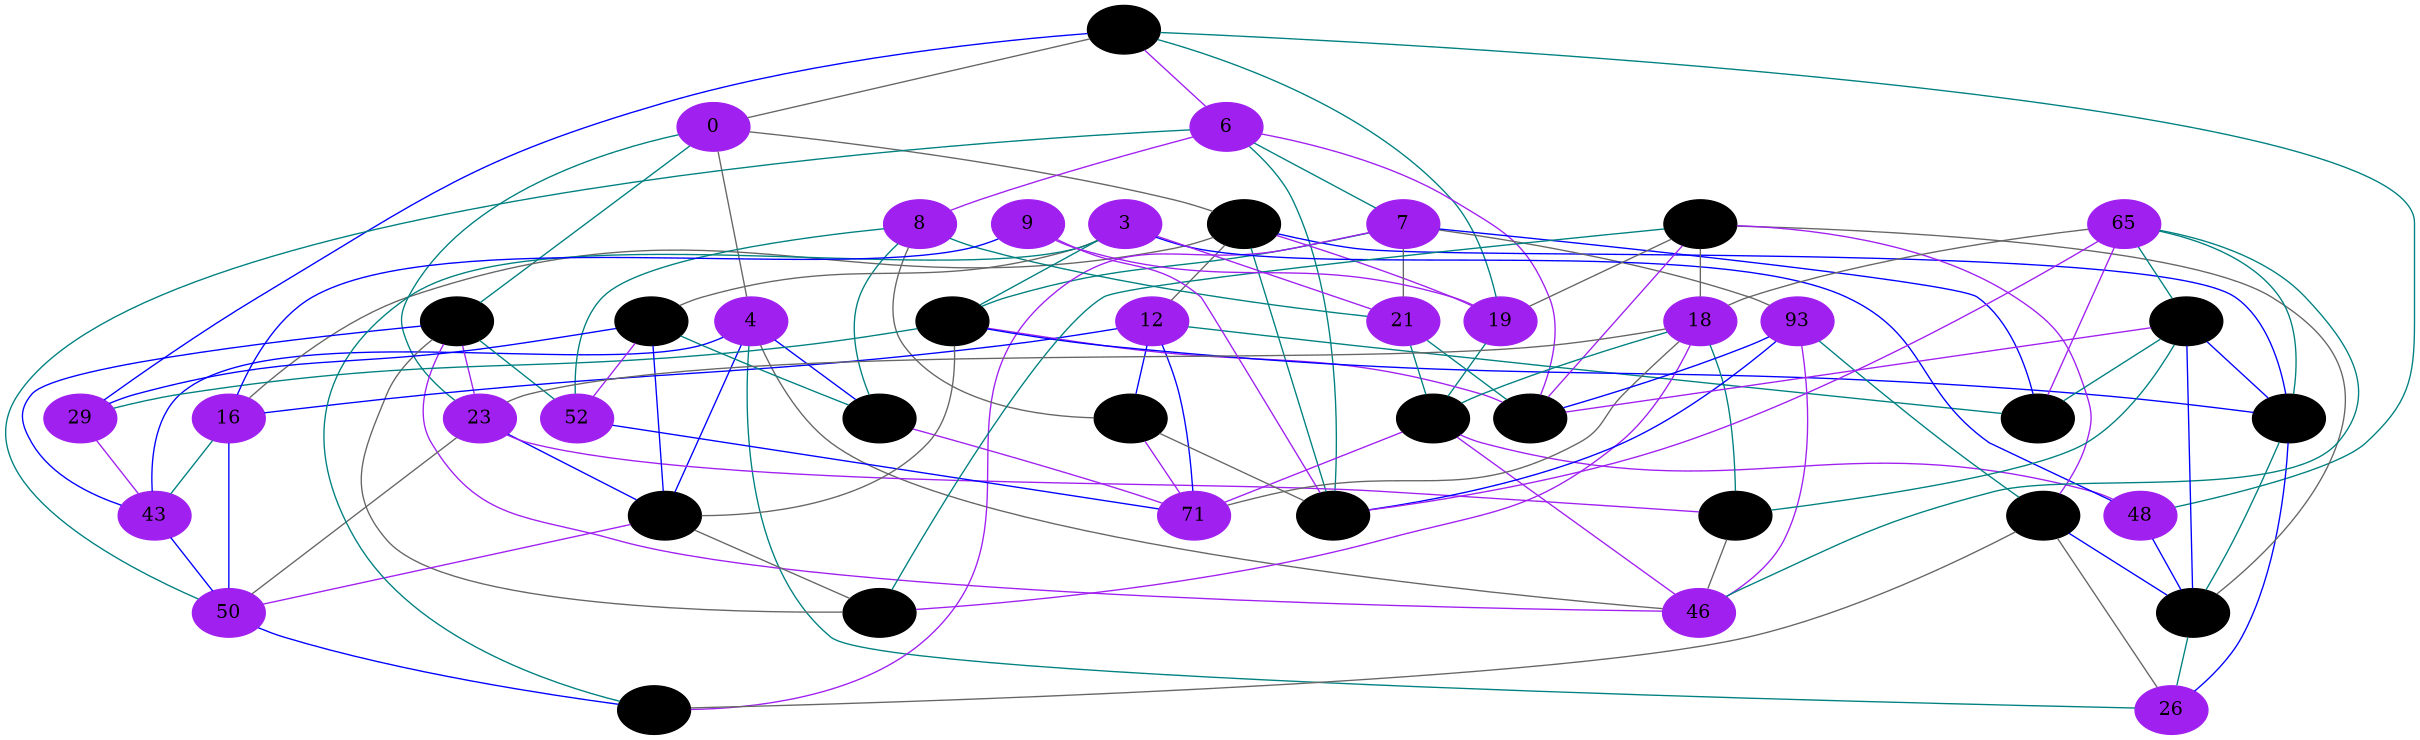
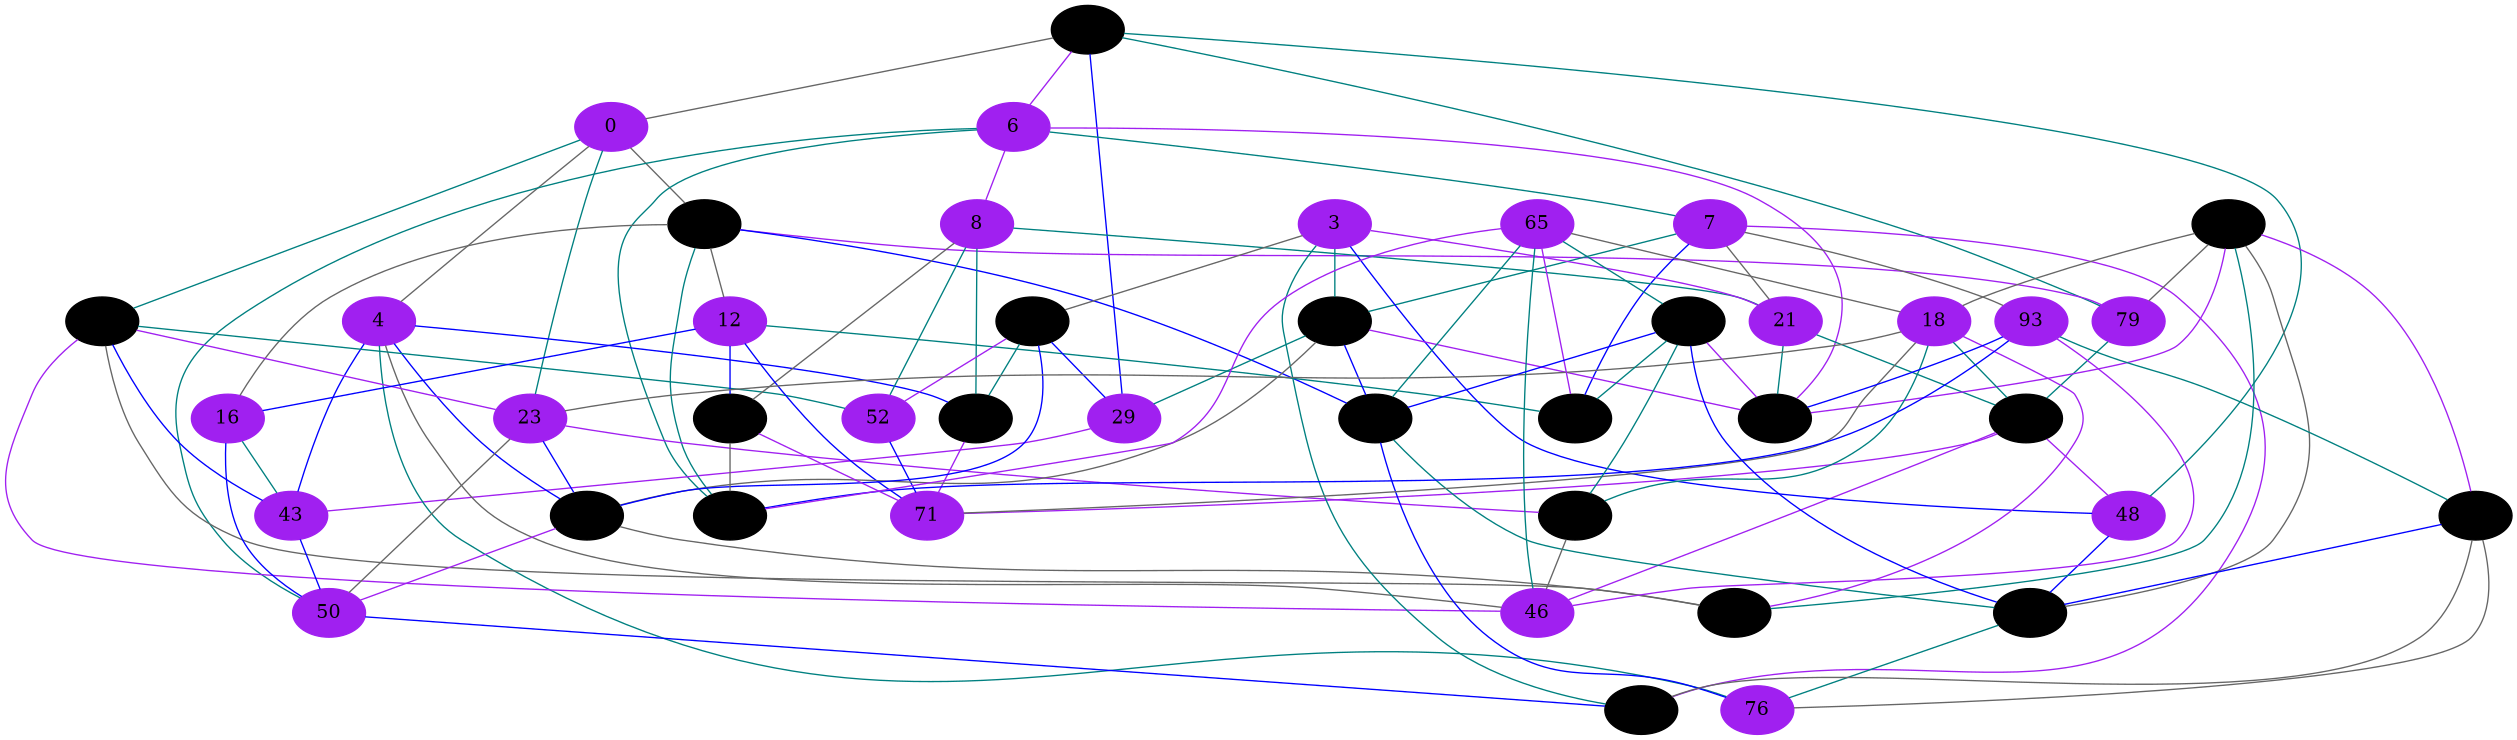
(1028, 224) -> none
(1501, 321) -> (2129, 321)
(2171, 710) -> (1757, 710)
